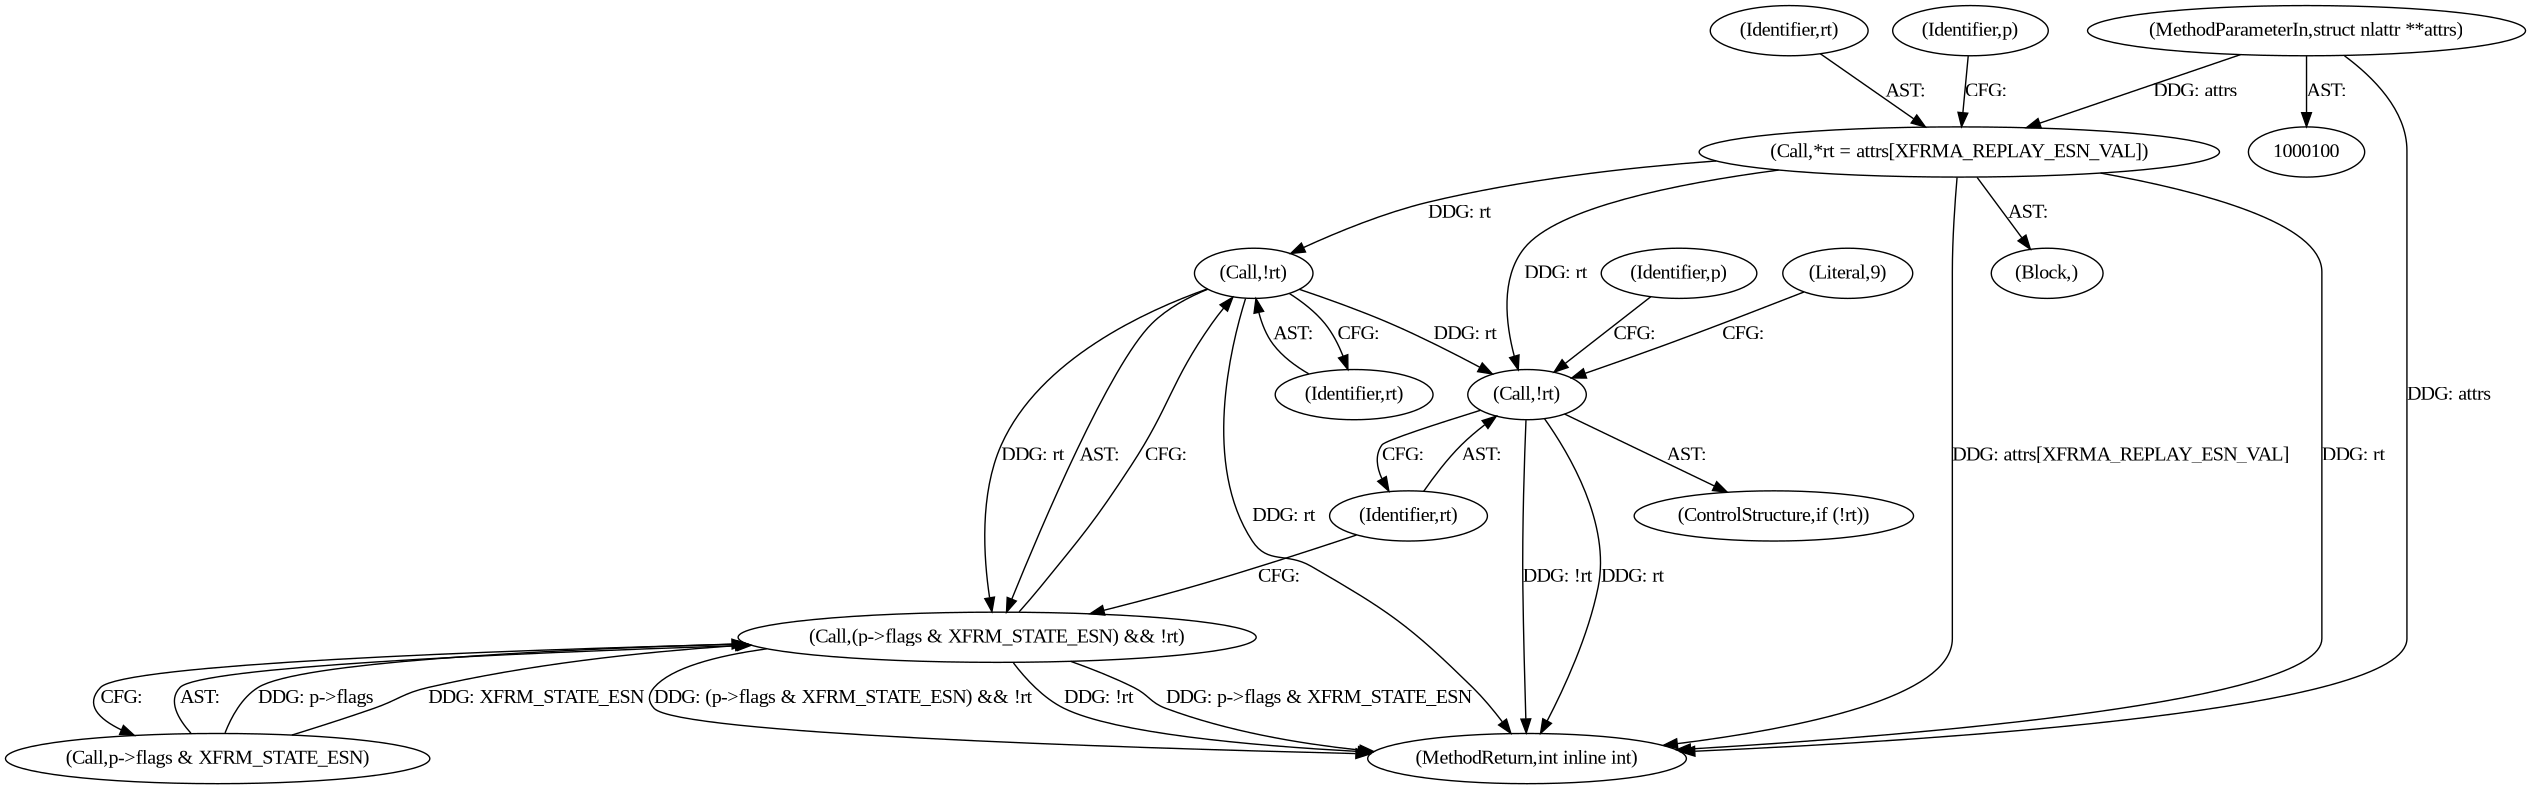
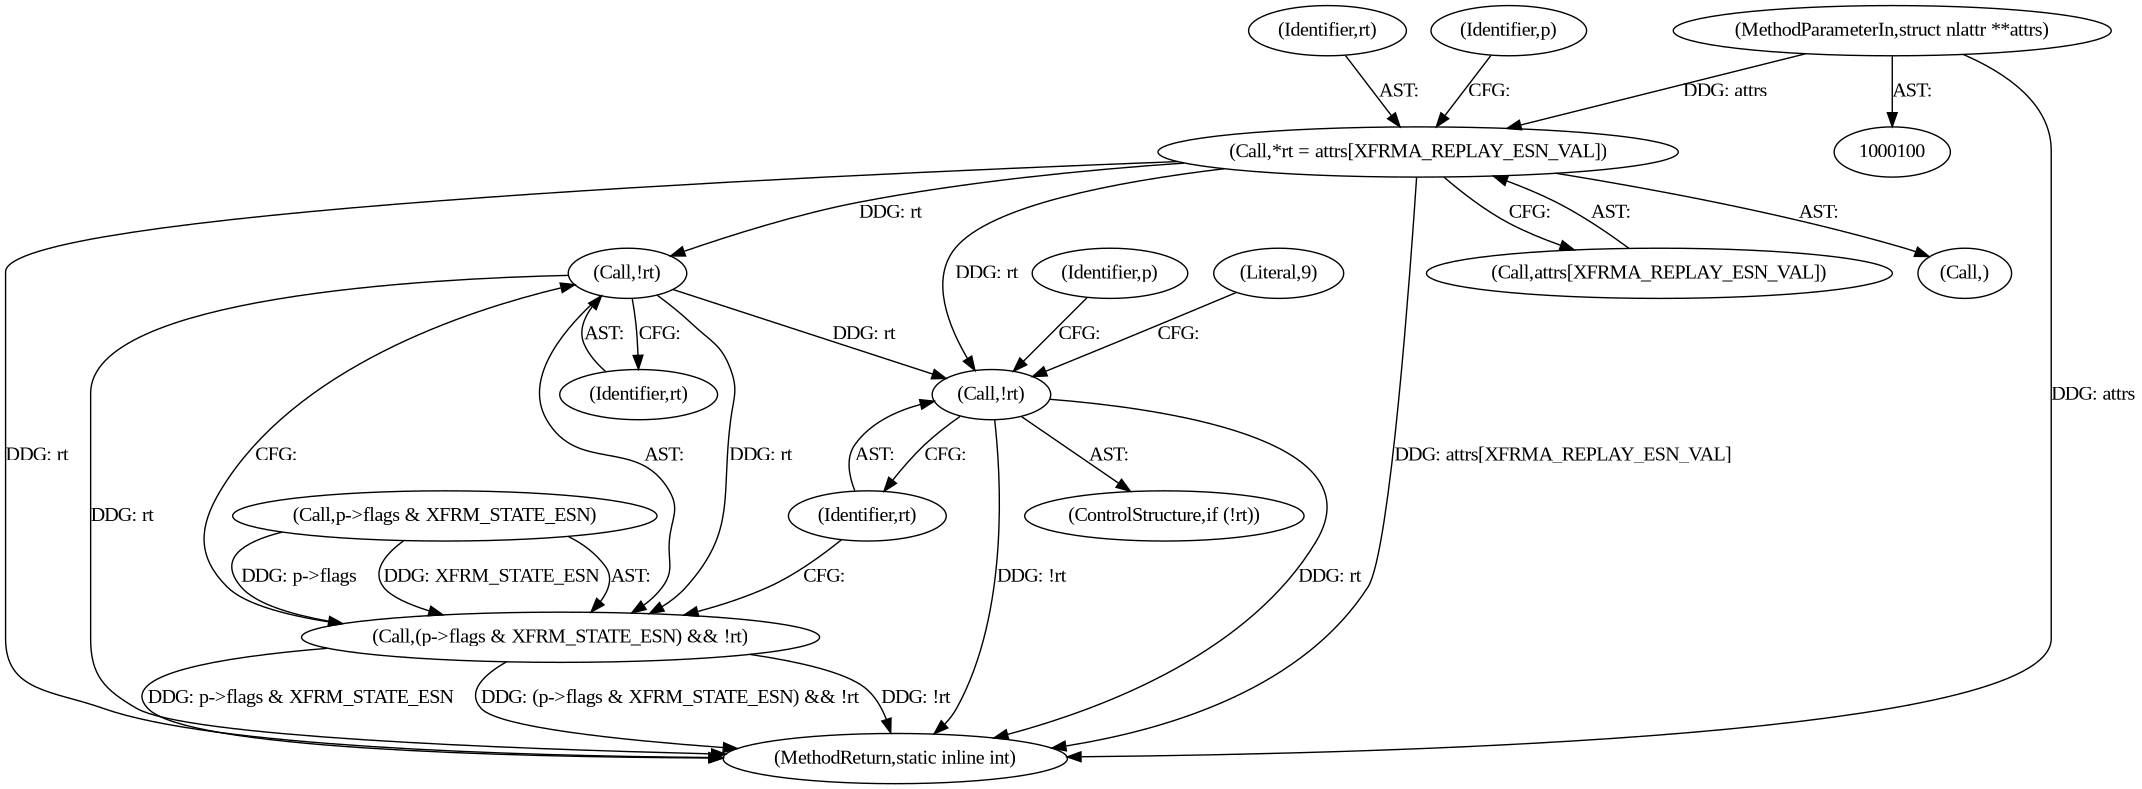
none -> (1659, 273)
(2047, 273) -> (1965, 273)
(217, 668) -> none
(1527, 759) -> (895, 759)
